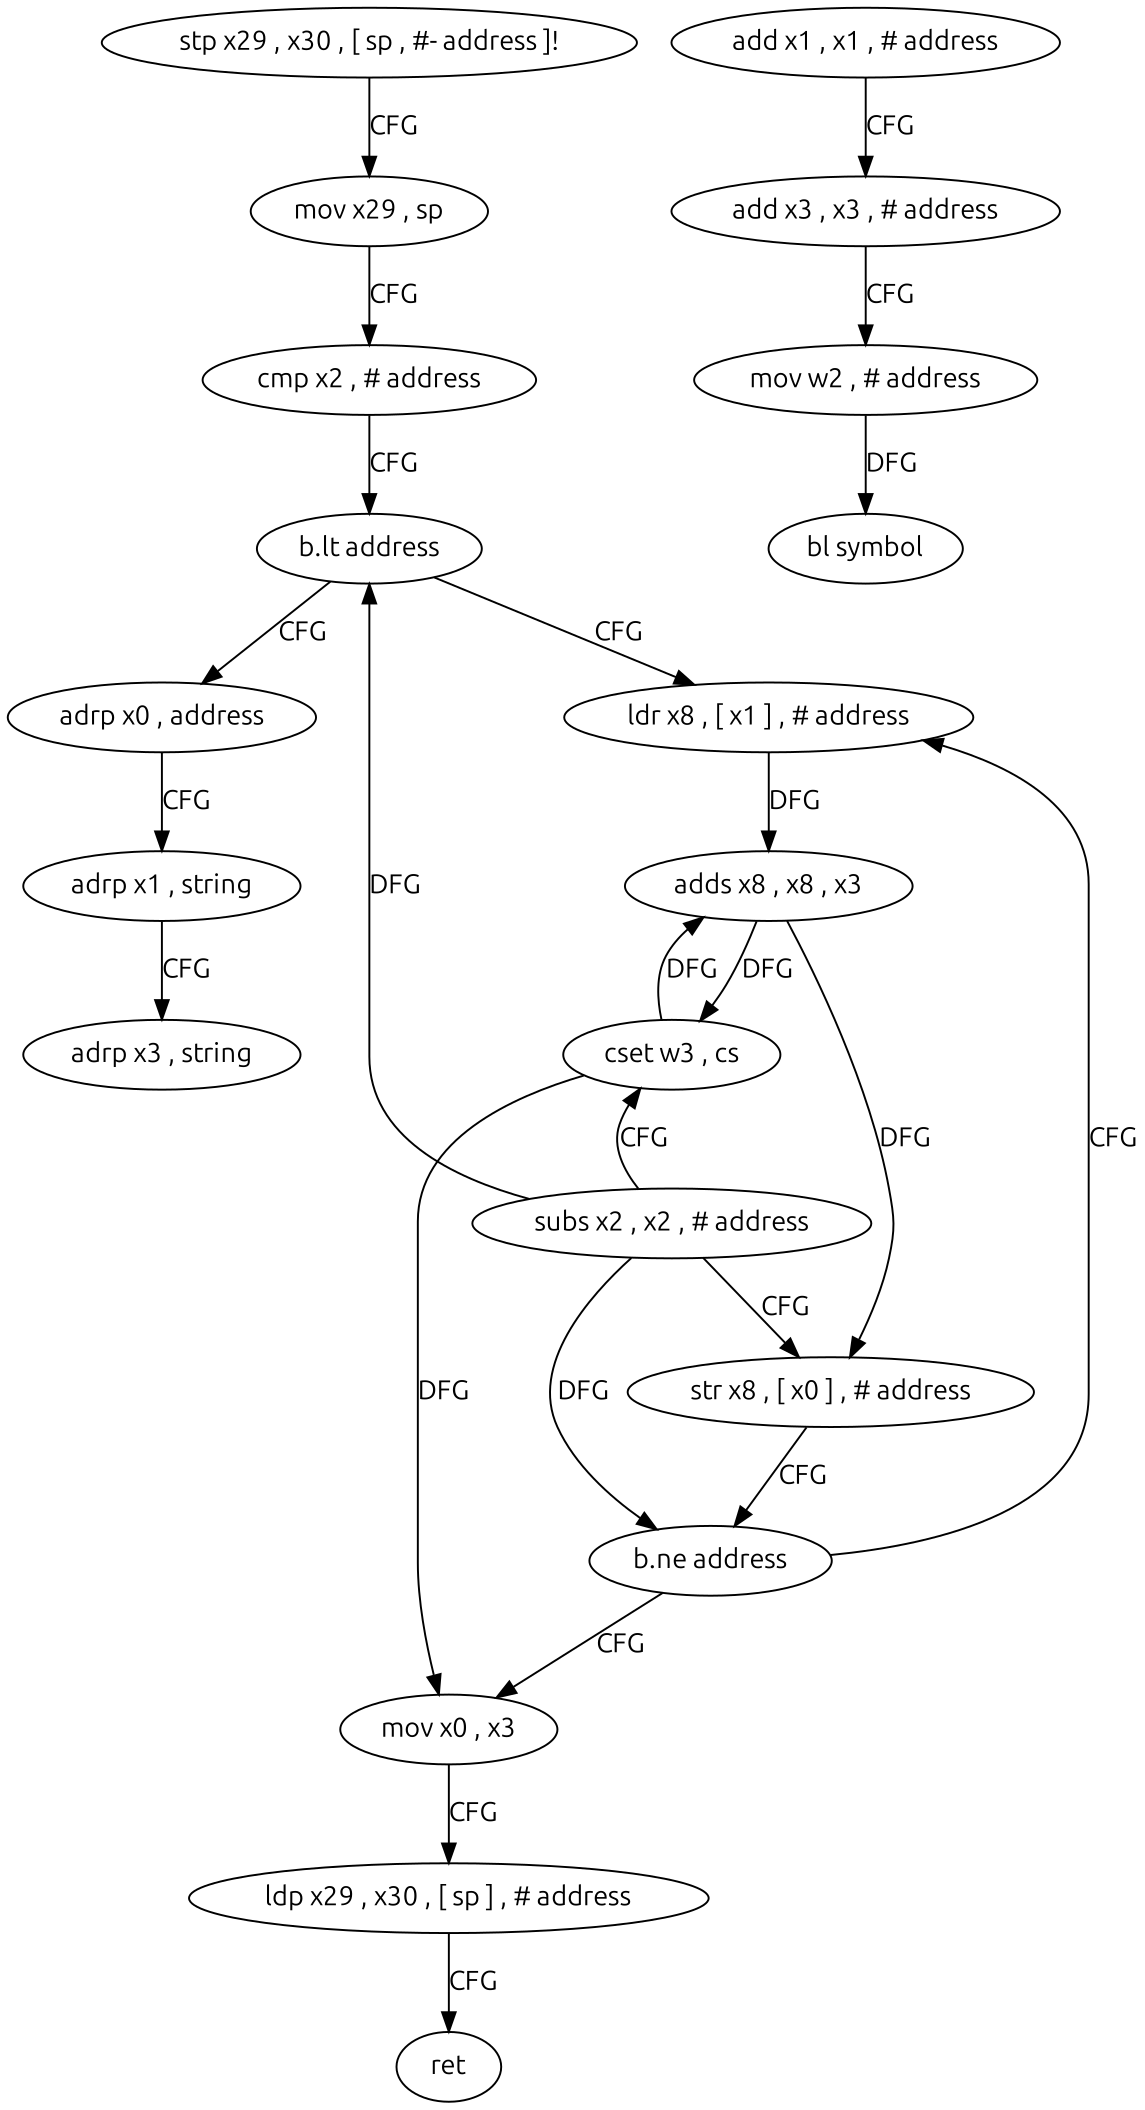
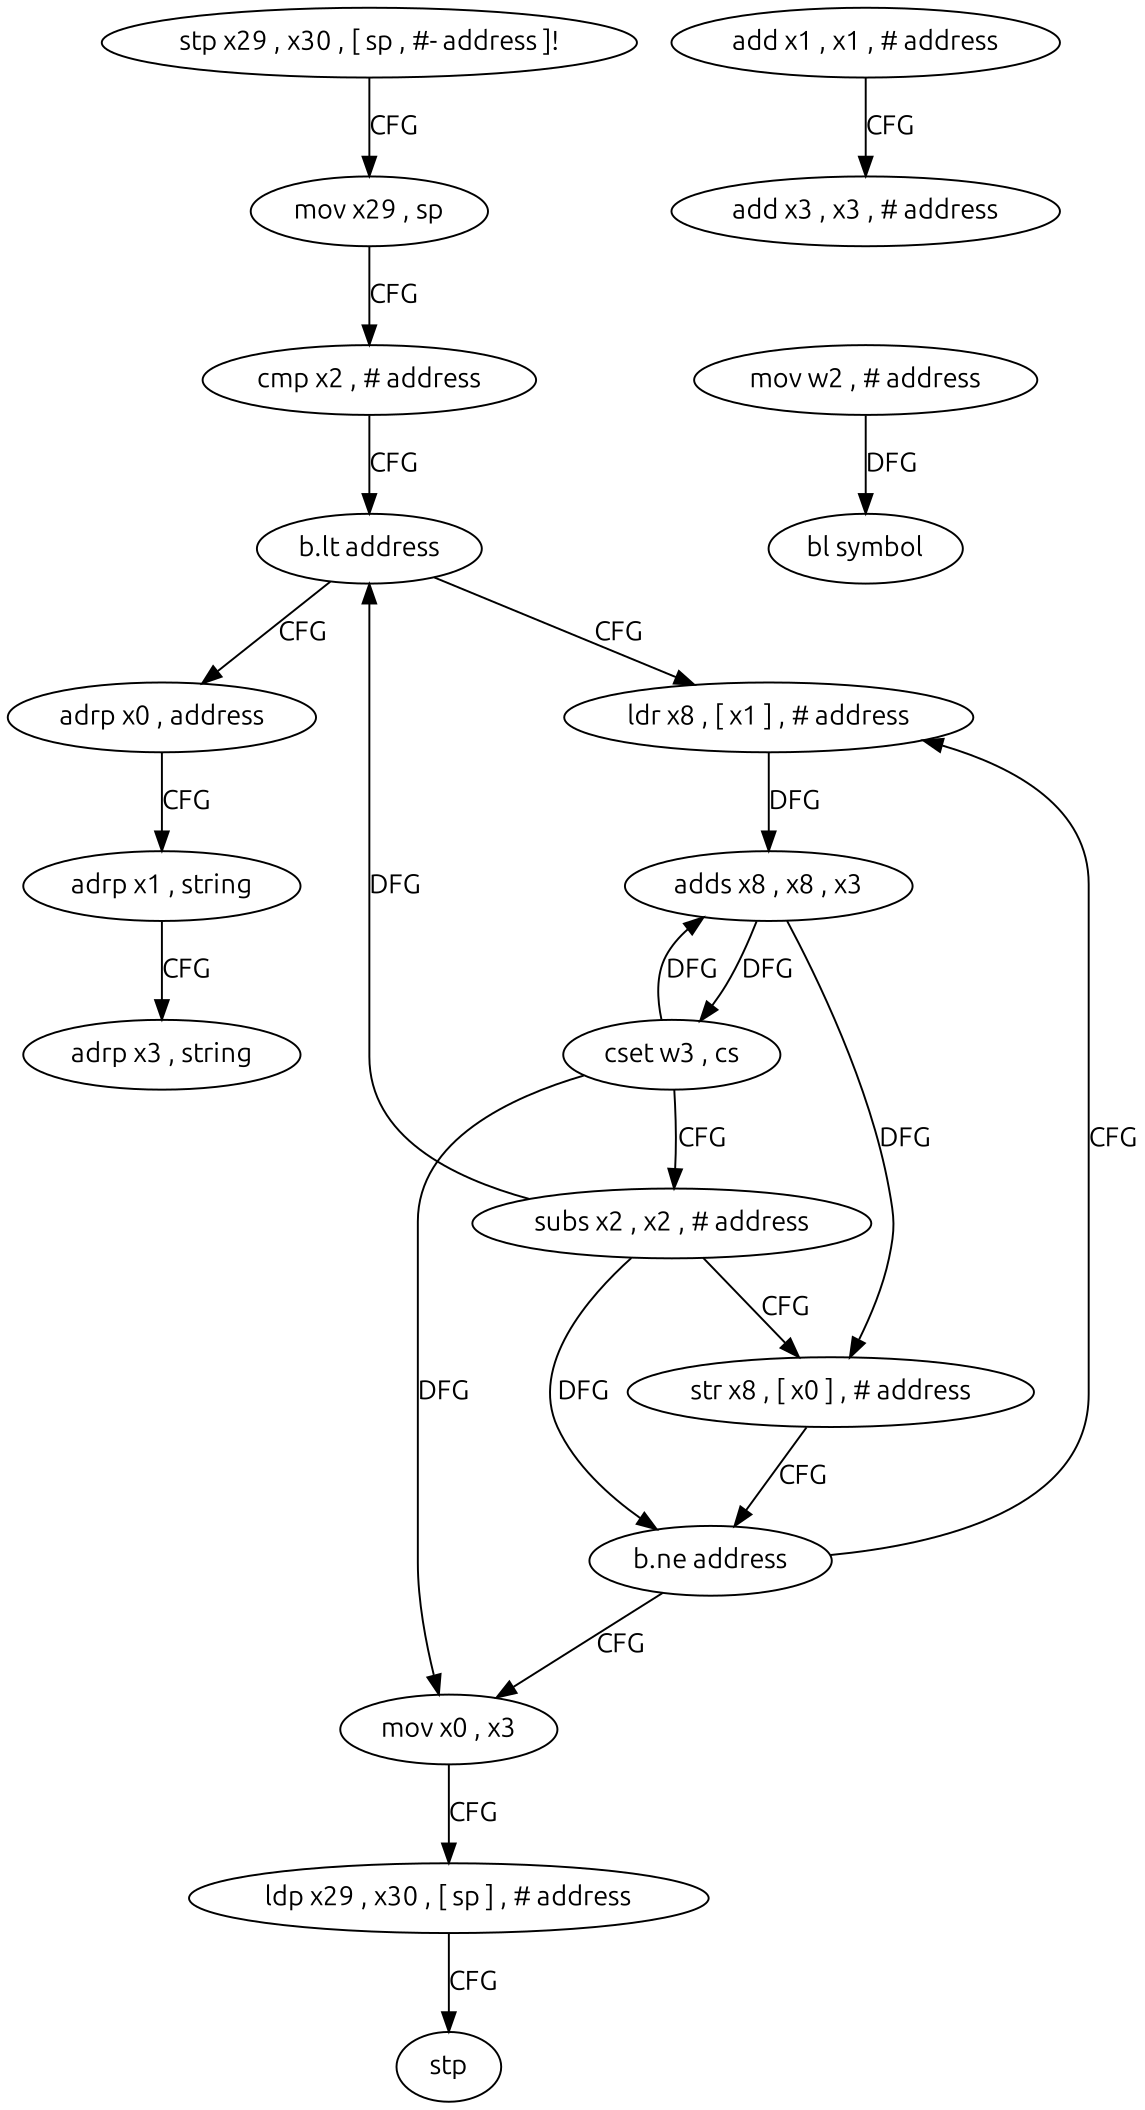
(866, 286) -> none
(618, 1148) -> (676, 1129)
(449, 2067) -> (449, 2067)
